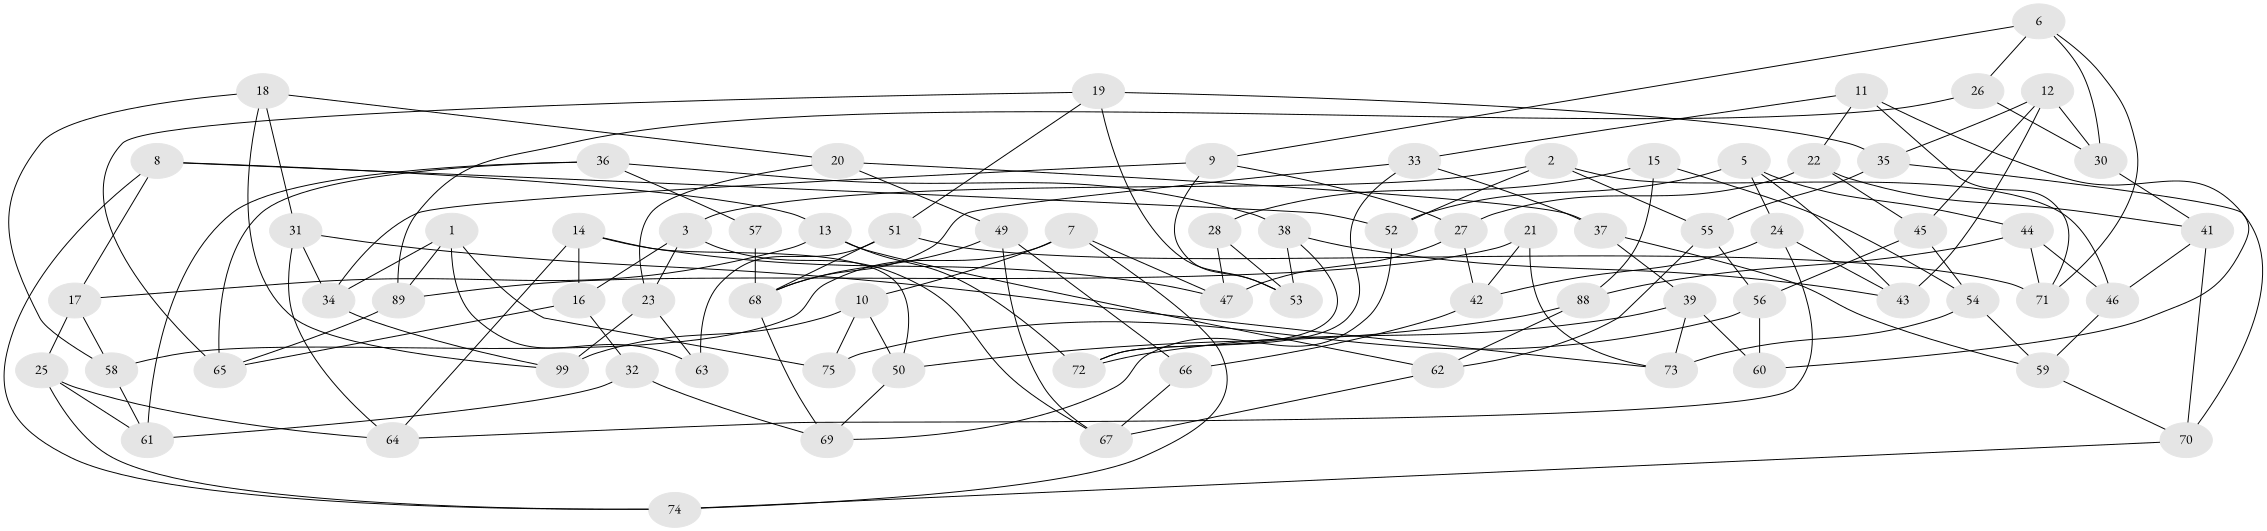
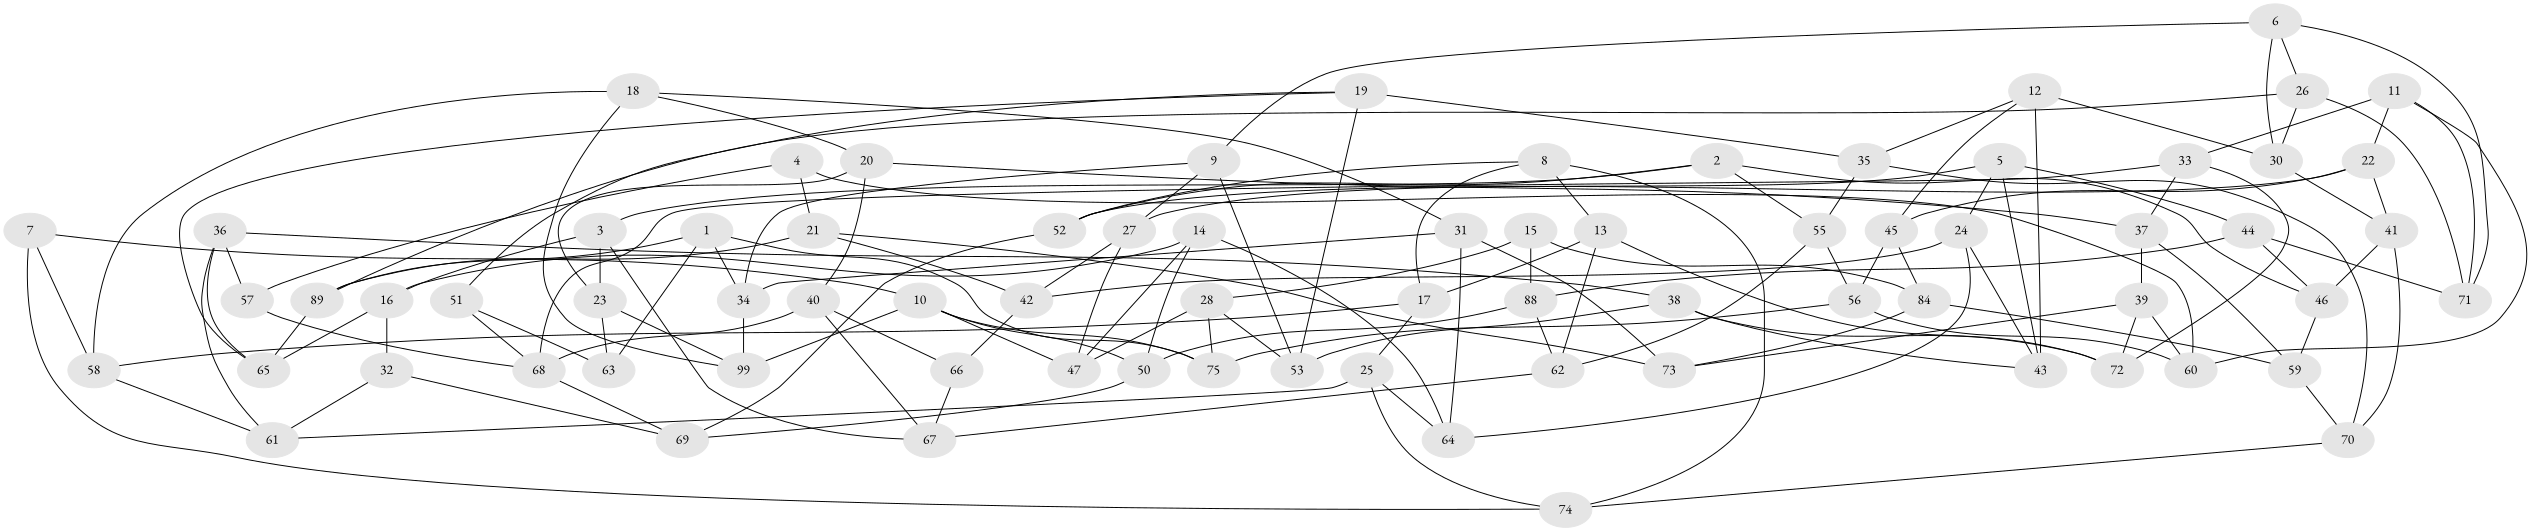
none -> (797, 161)
(1002, 231) -> (813, 301)
(1499, 256) -> (2422, 169)
(1149, 266) -> (1000, 337)
(1973, 301) -> (1924, 301)
none -> (1210, 336)
